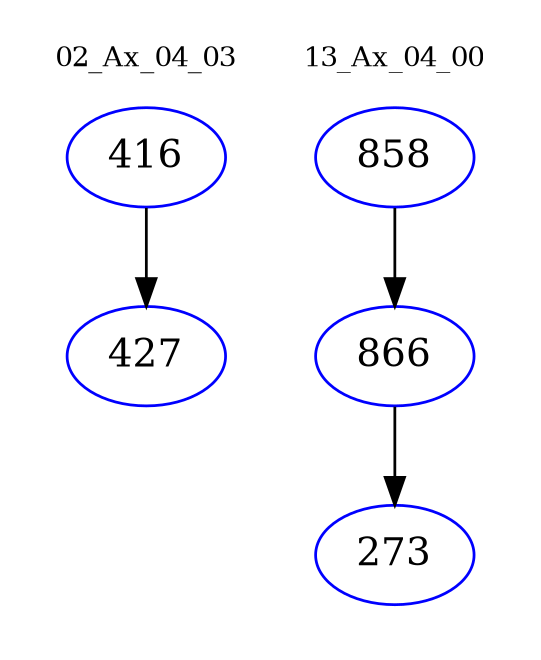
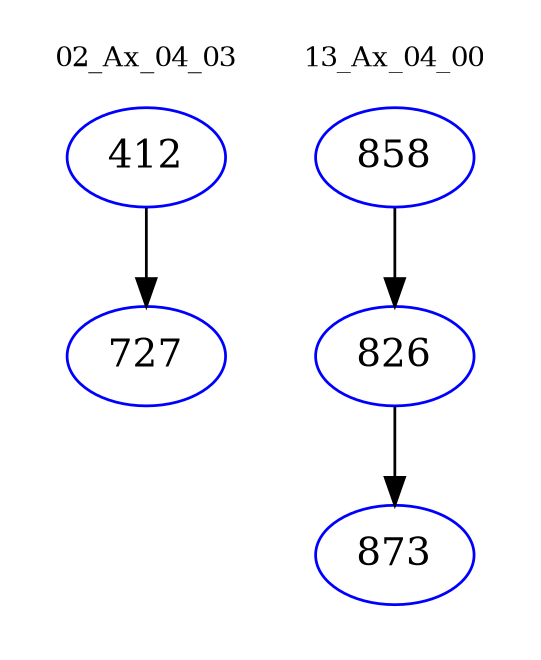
(146, 157) -> (146, 157)
(146, 356) -> (146, 356)
(395, 356) -> (395, 356)
(395, 555) -> (395, 555)
